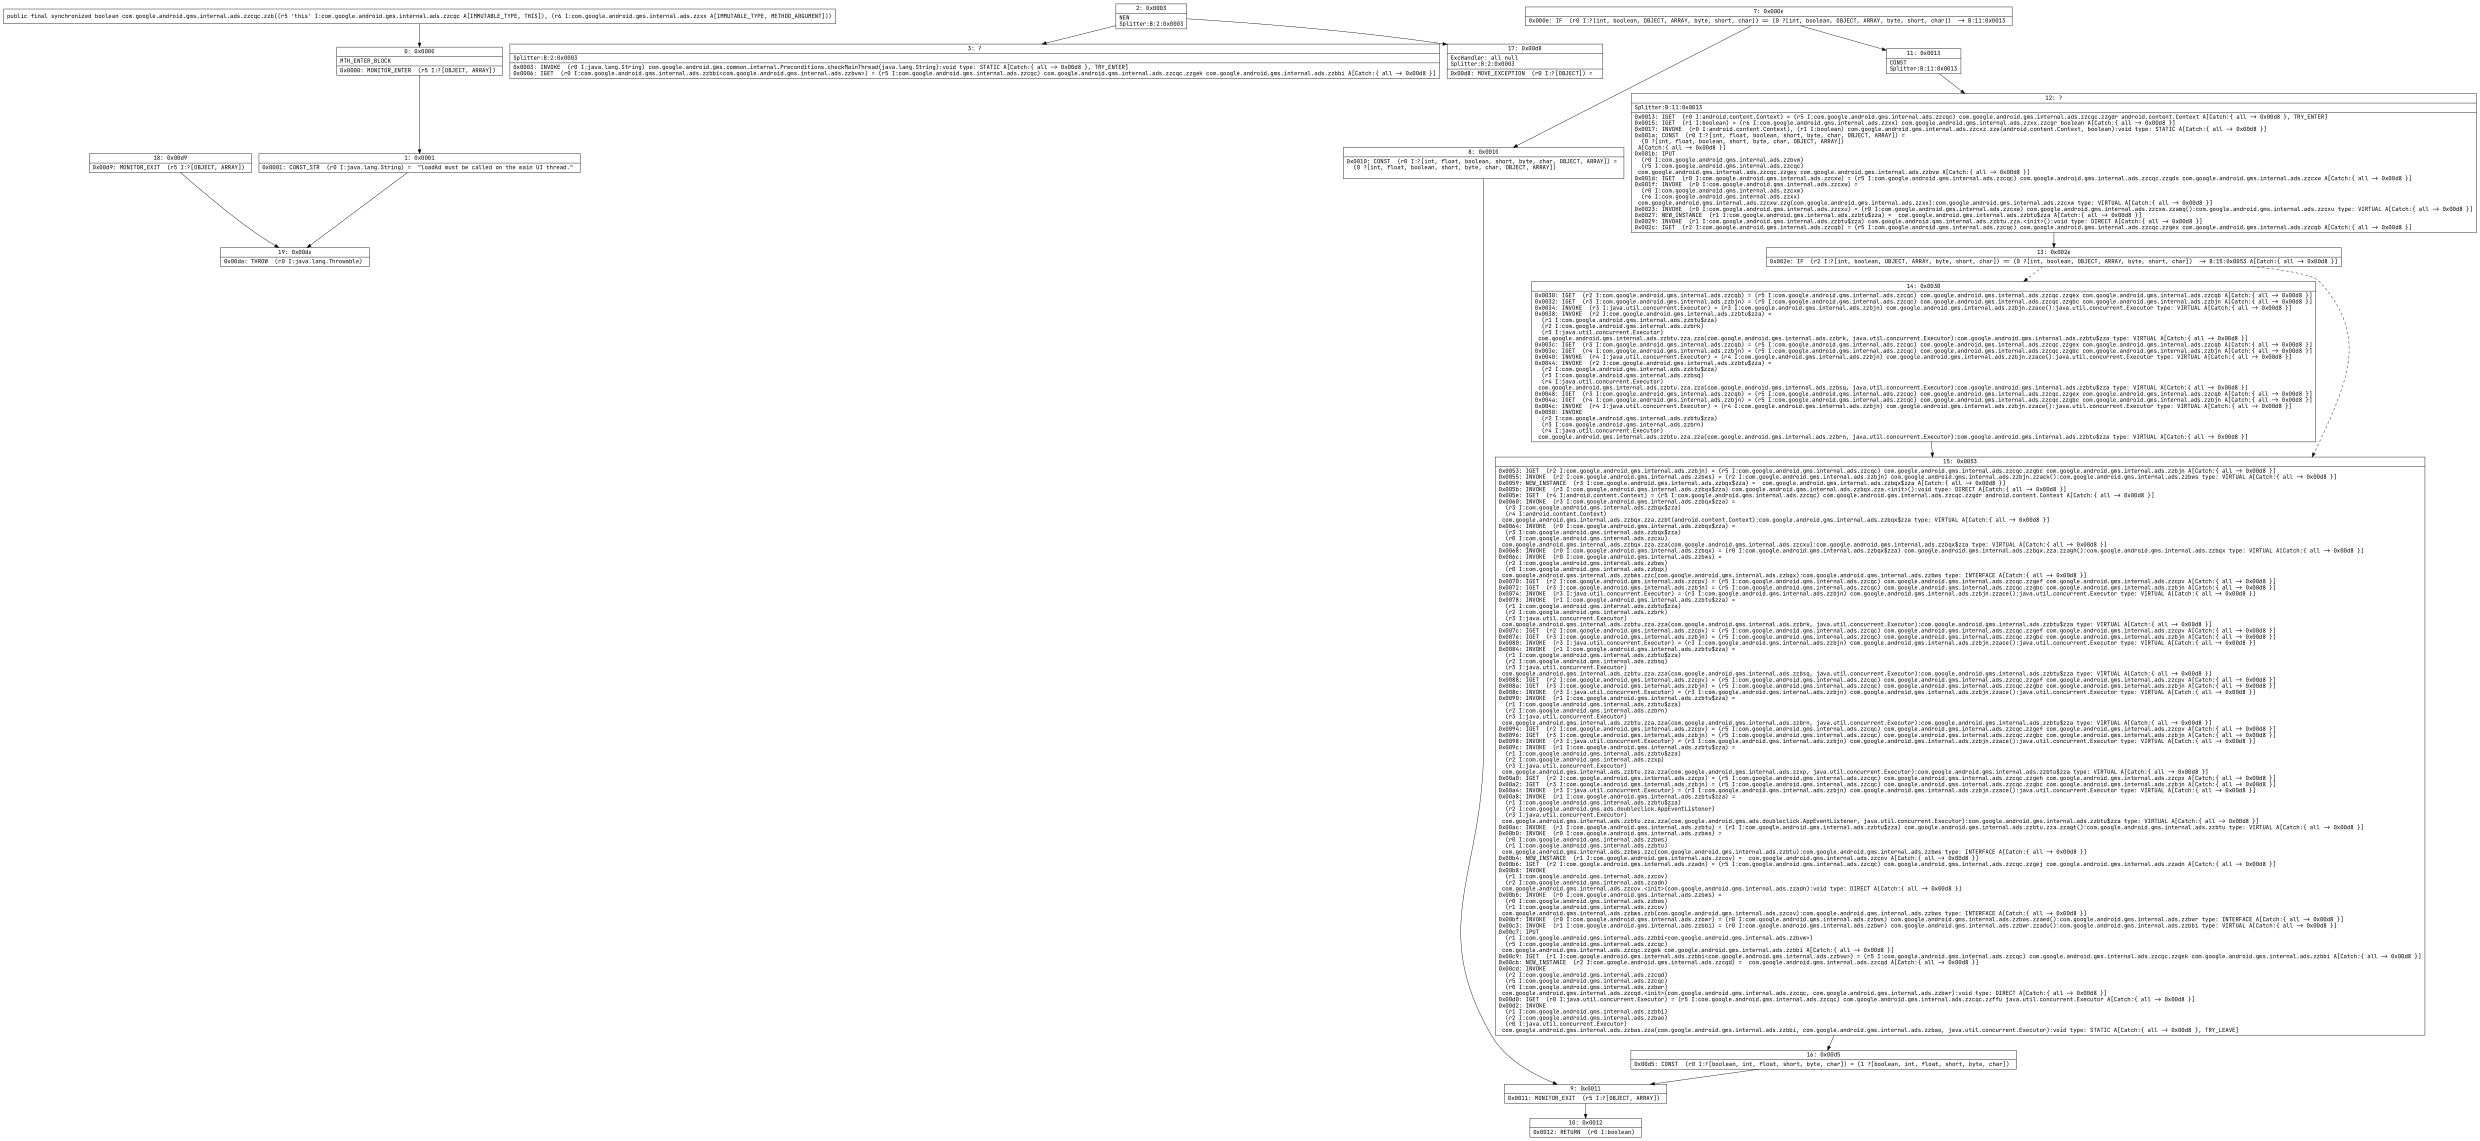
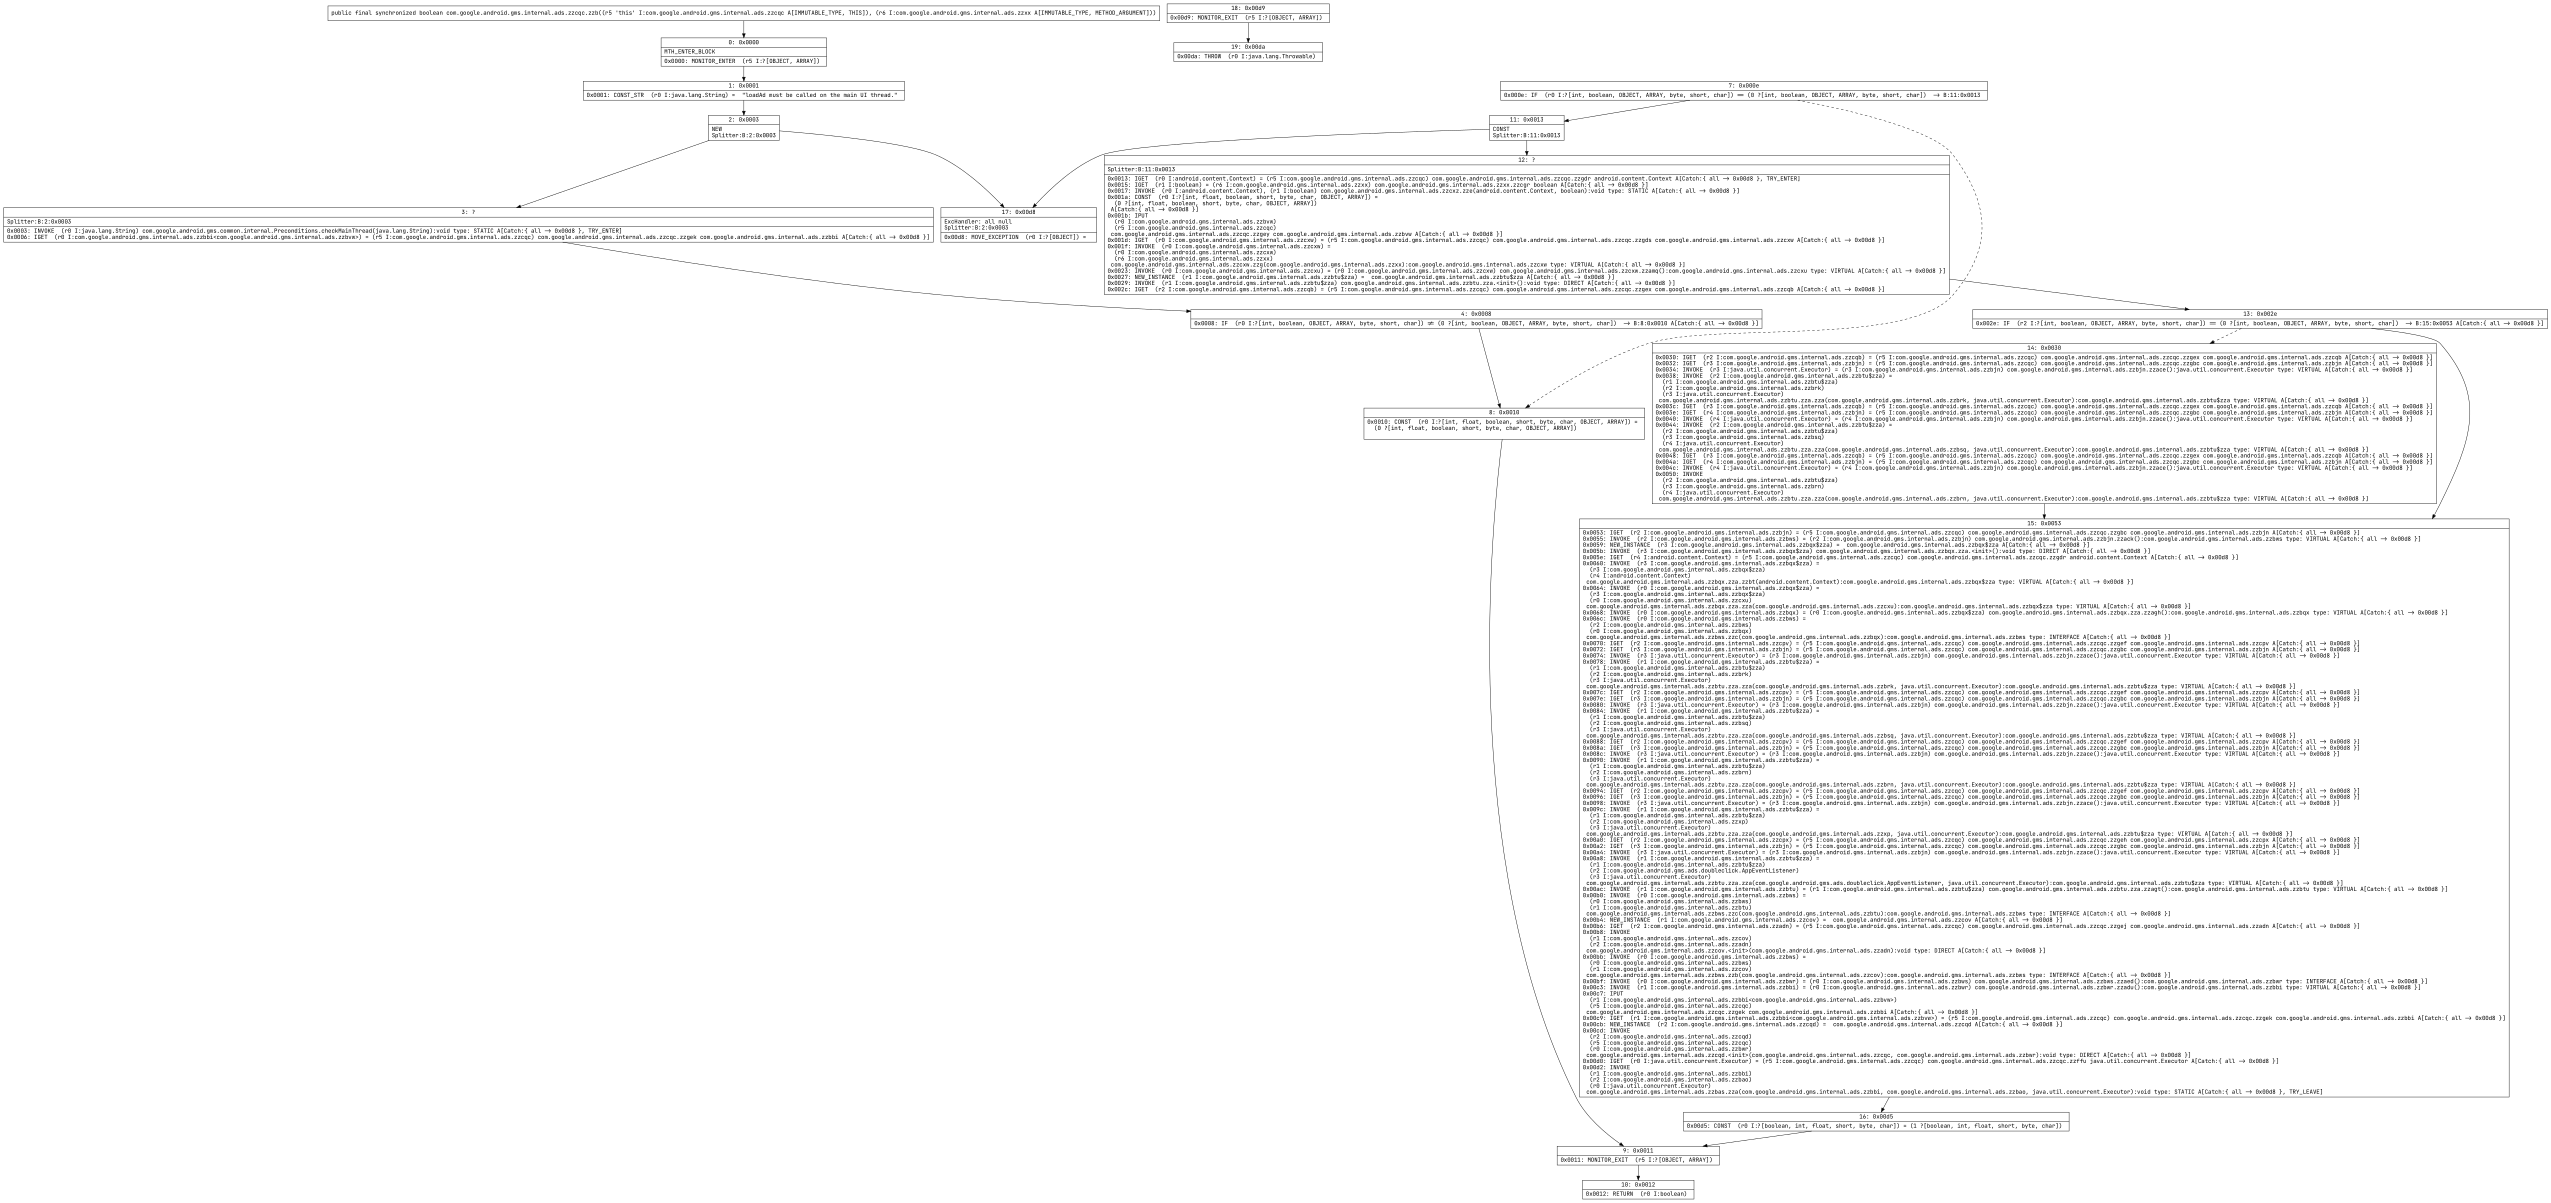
(1634, 86) -> (1896, 321)
none -> (1254, 139)
(359, 209) -> (744, 106)
none -> (1476, 319)
(2347, 332) -> (2467, 394)
